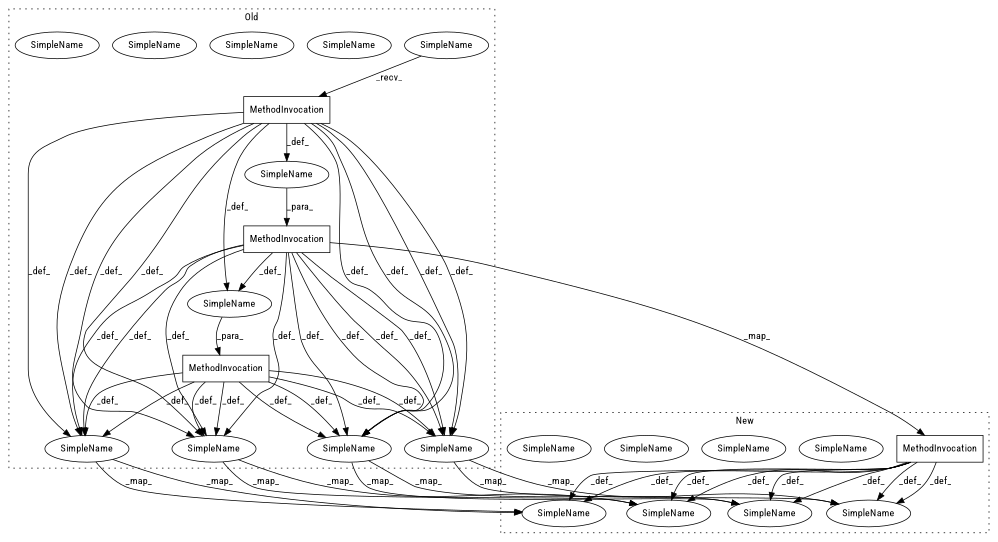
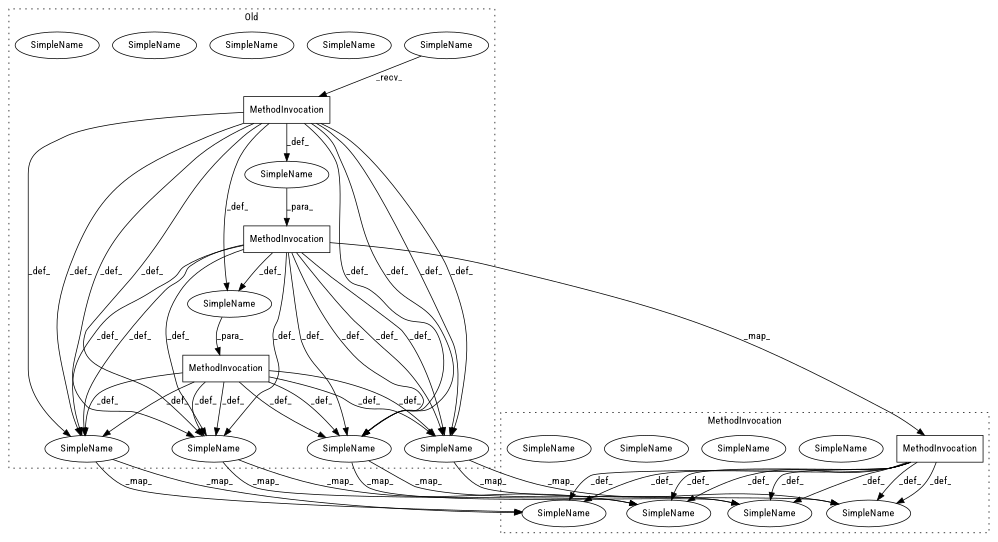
(745, 421) -> (745, 421)
